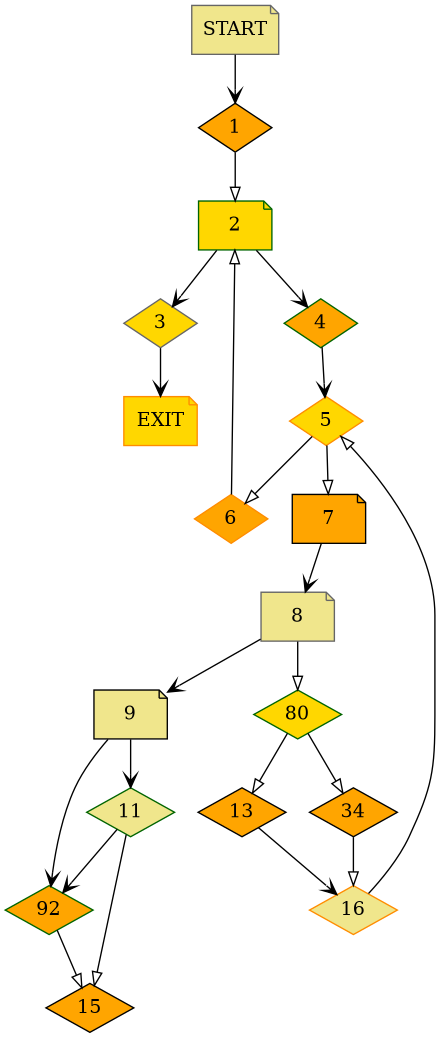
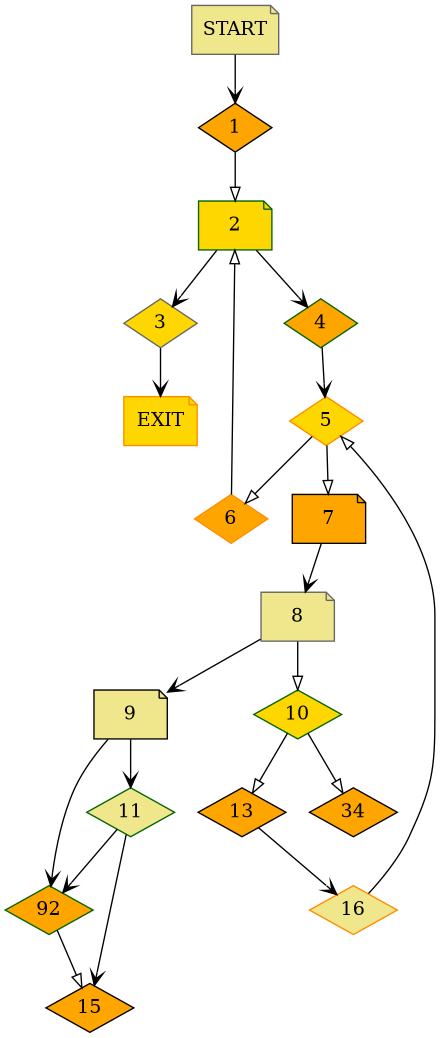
(298, 714) -> (298, 714)
(353, 855) -> none
(112, 903) -> (112, 903)
